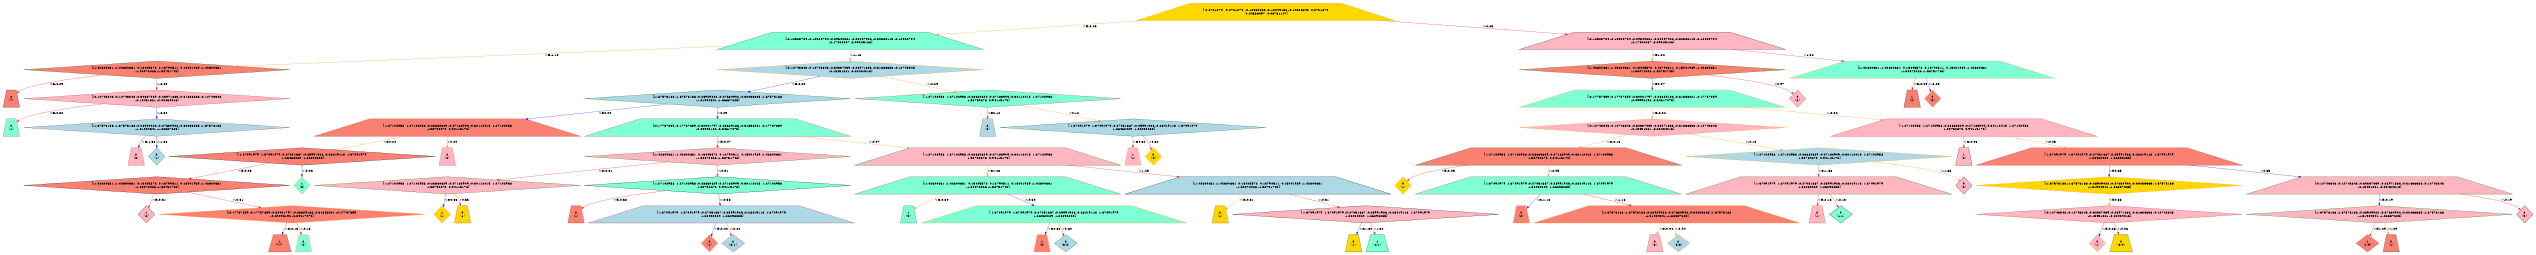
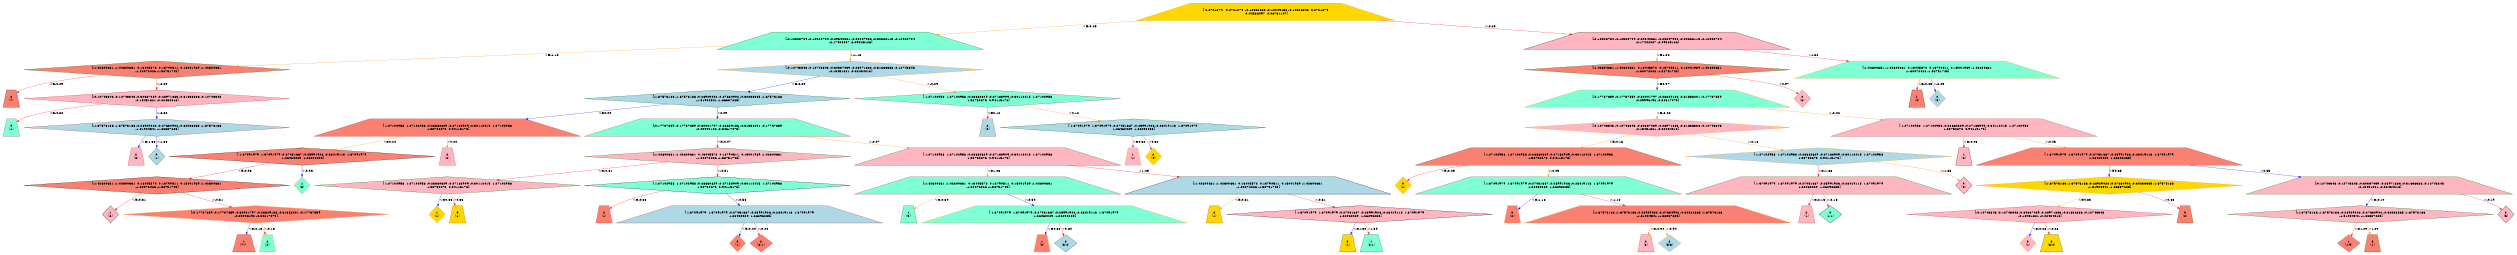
(1933, 99) -> (1937, 99)
none -> (2185, 214)
(733, 243) -> (761, 243)
